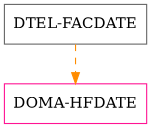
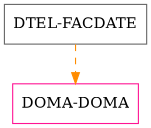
(76, 104) -> (76, 104)
